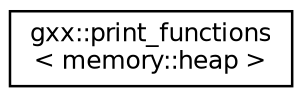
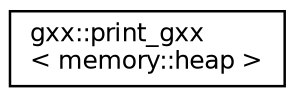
(151, 49) -> (147, 49)
